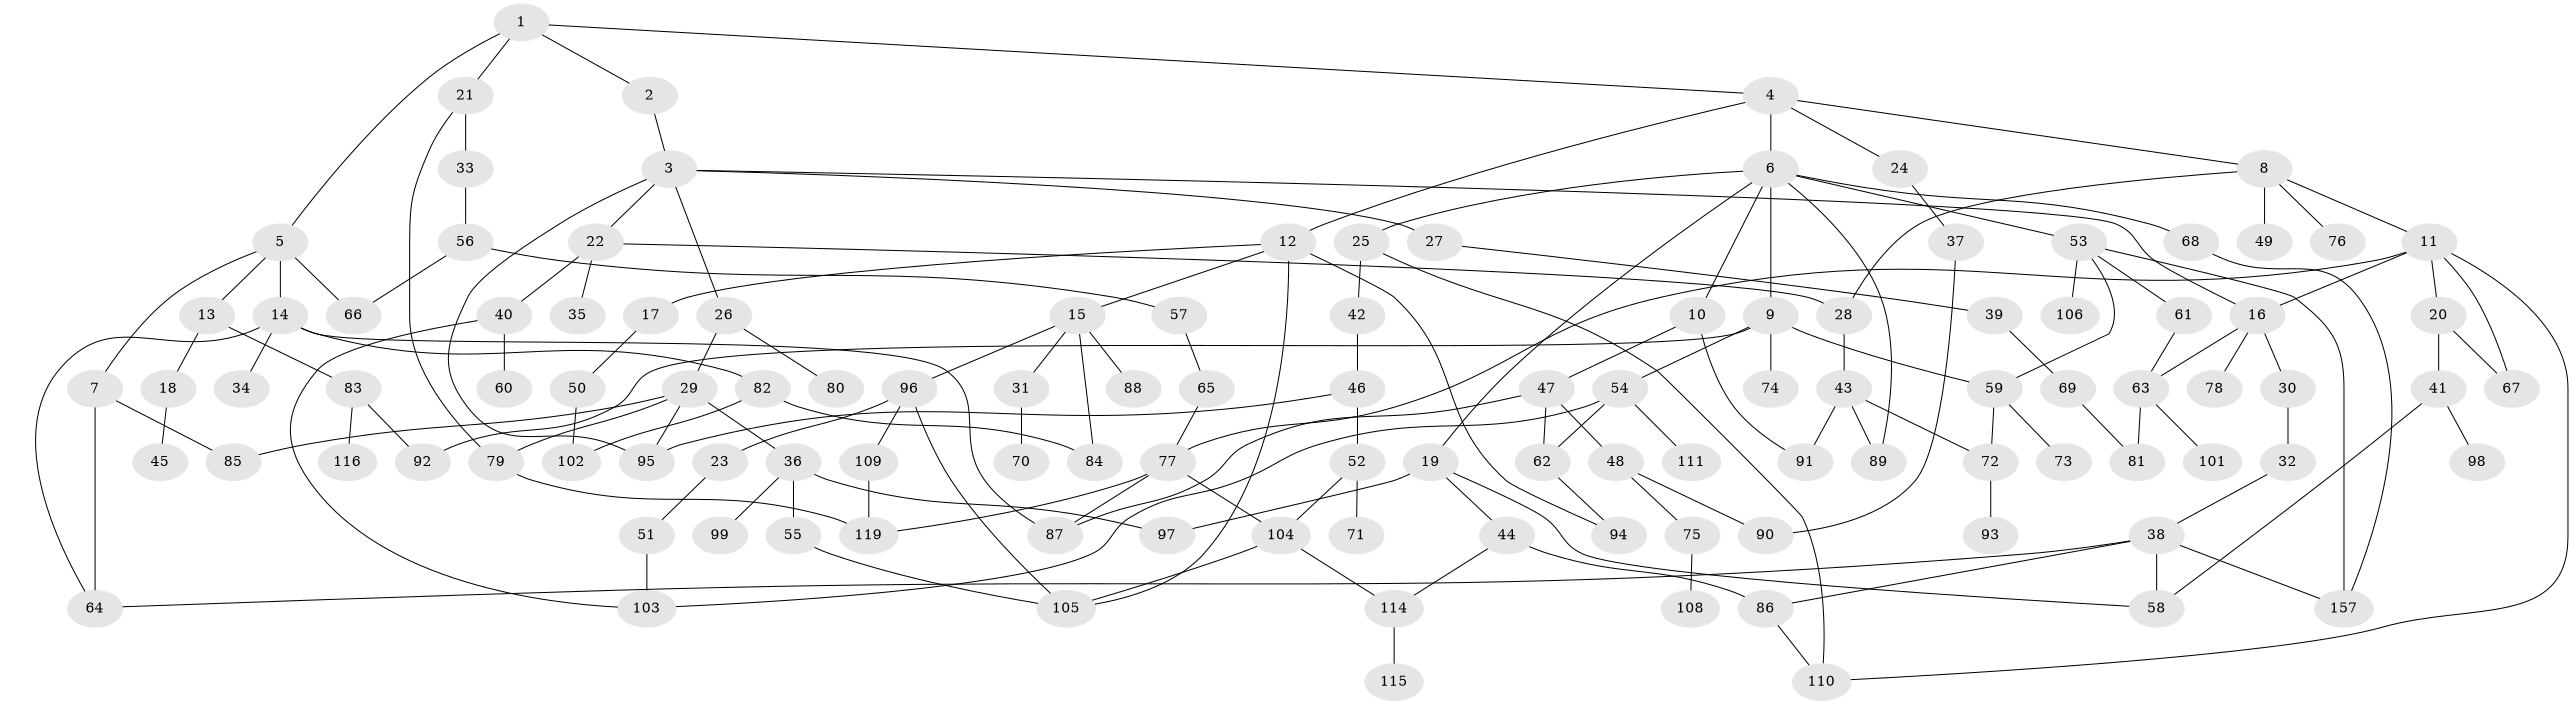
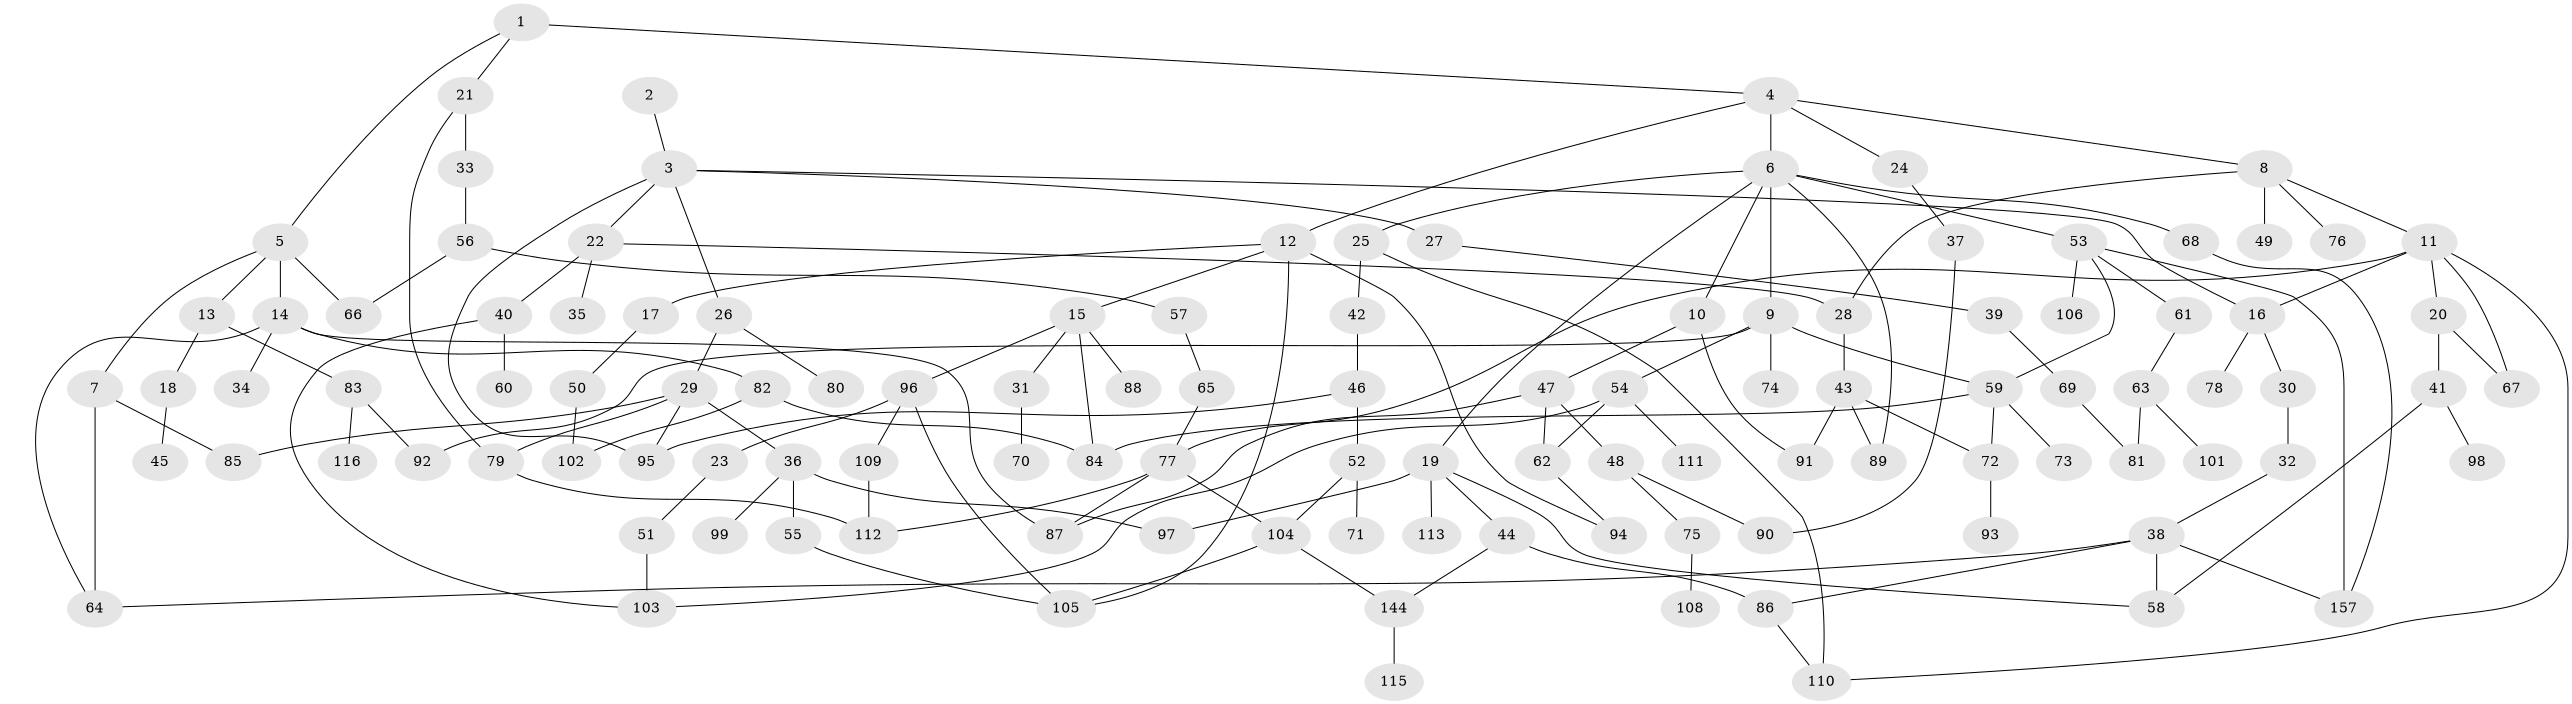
(586, 59) -> none
(2199, 352) -> none
none -> (1498, 417)
(869, 535) -> (869, 535)
none -> (1432, 535)
(1394, 609) -> (1394, 609)
